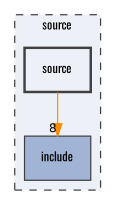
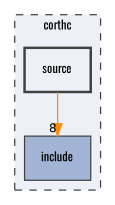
(58, 26) -> (58, 26)
